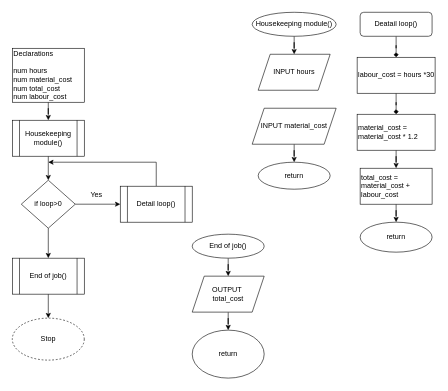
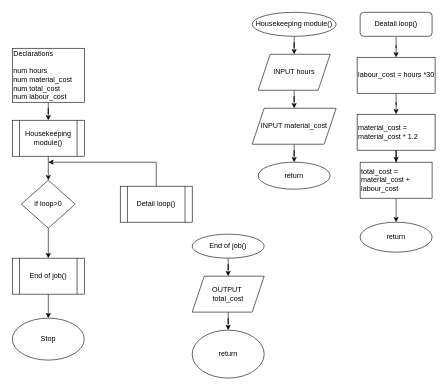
(396, 51) -> (396, 51)
none -> (294, 99)
(396, 108) -> (396, 108)
(396, 186) -> (396, 180)
(96, 195) -> none
(114, 204) -> none
(48, 339) -> (48, 339)
